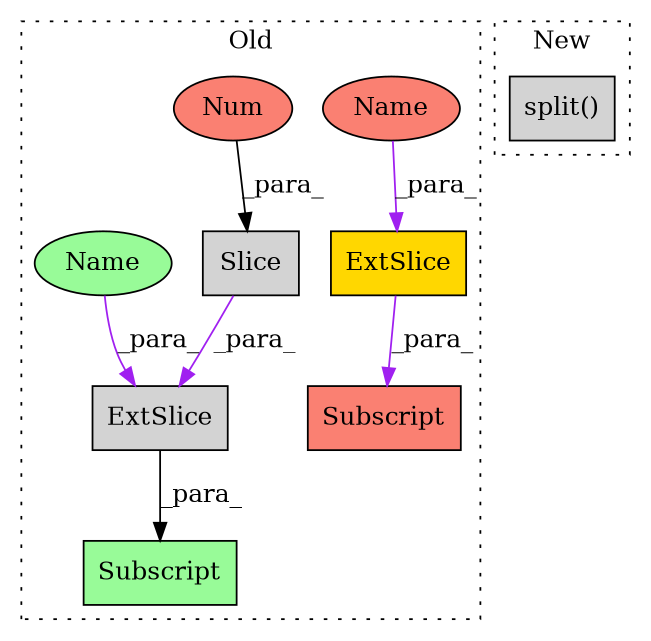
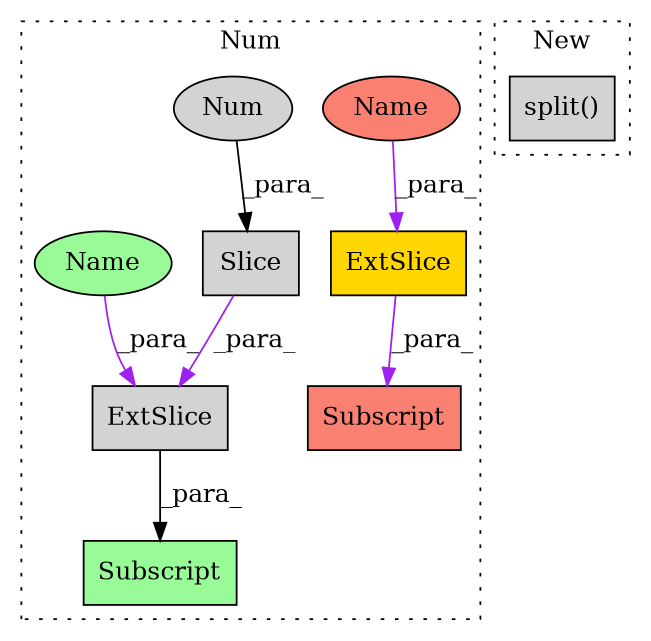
(251, 42) -> (251, 42)
(233, 109) -> (233, 109)
